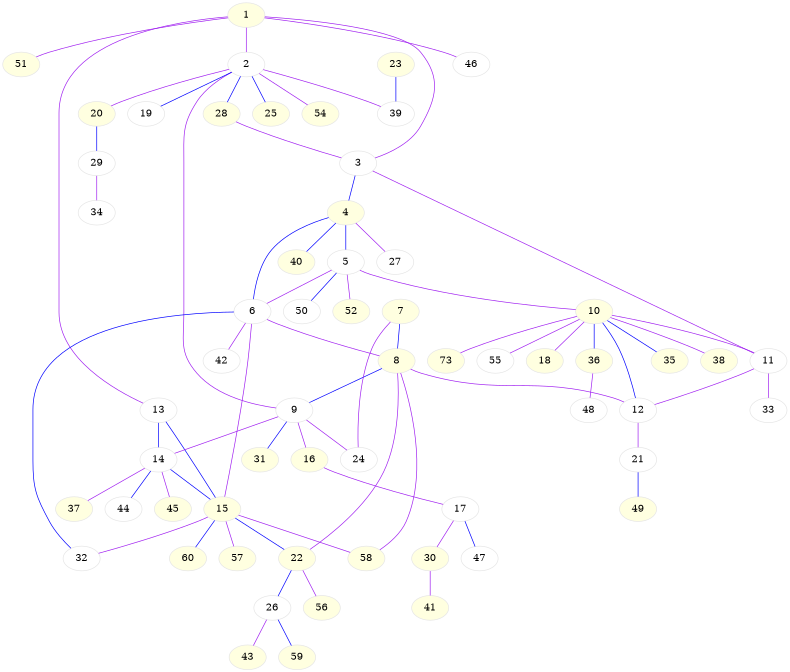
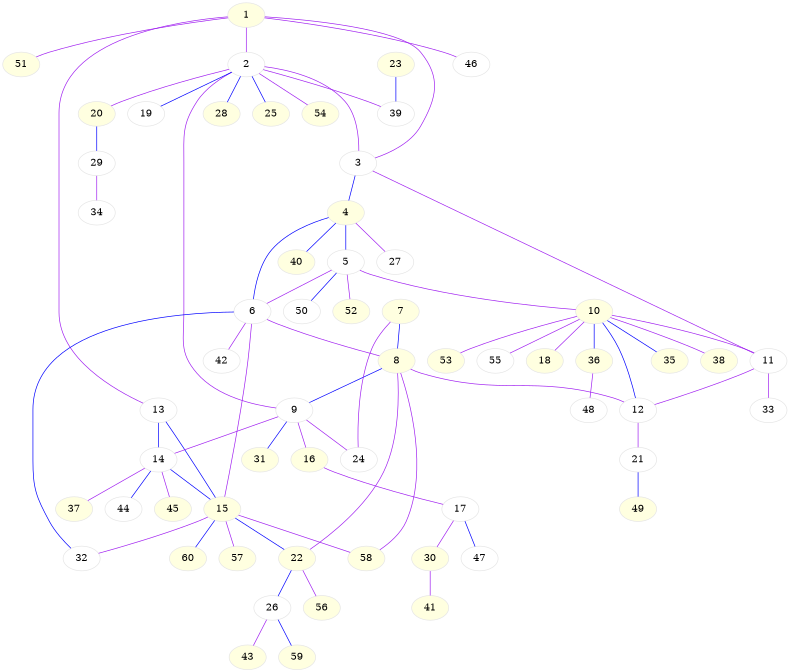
(288, 141) -> (342, 98)
(446, 361) -> (446, 361)
